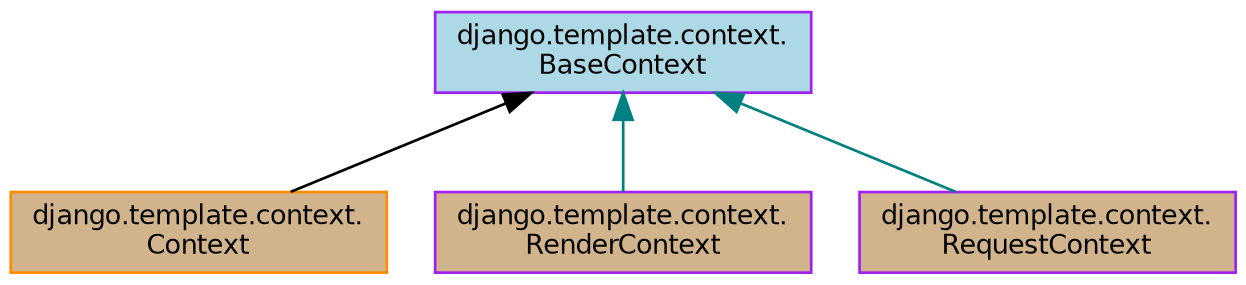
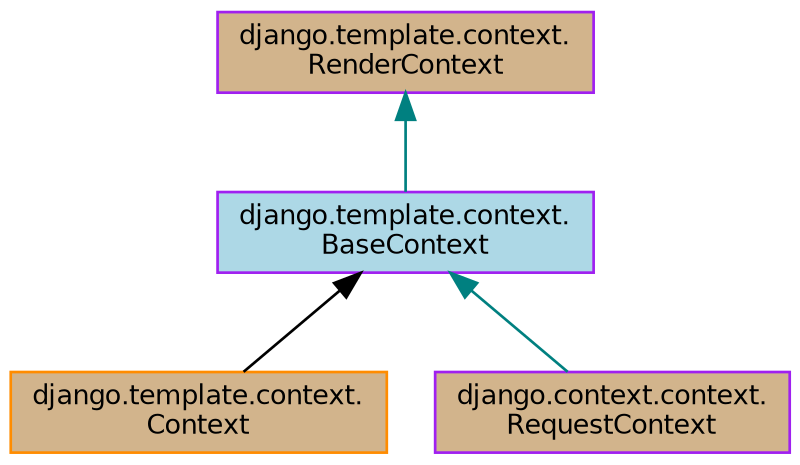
(623, 156) -> (406, 156)
(1048, 232) -> (612, 412)
